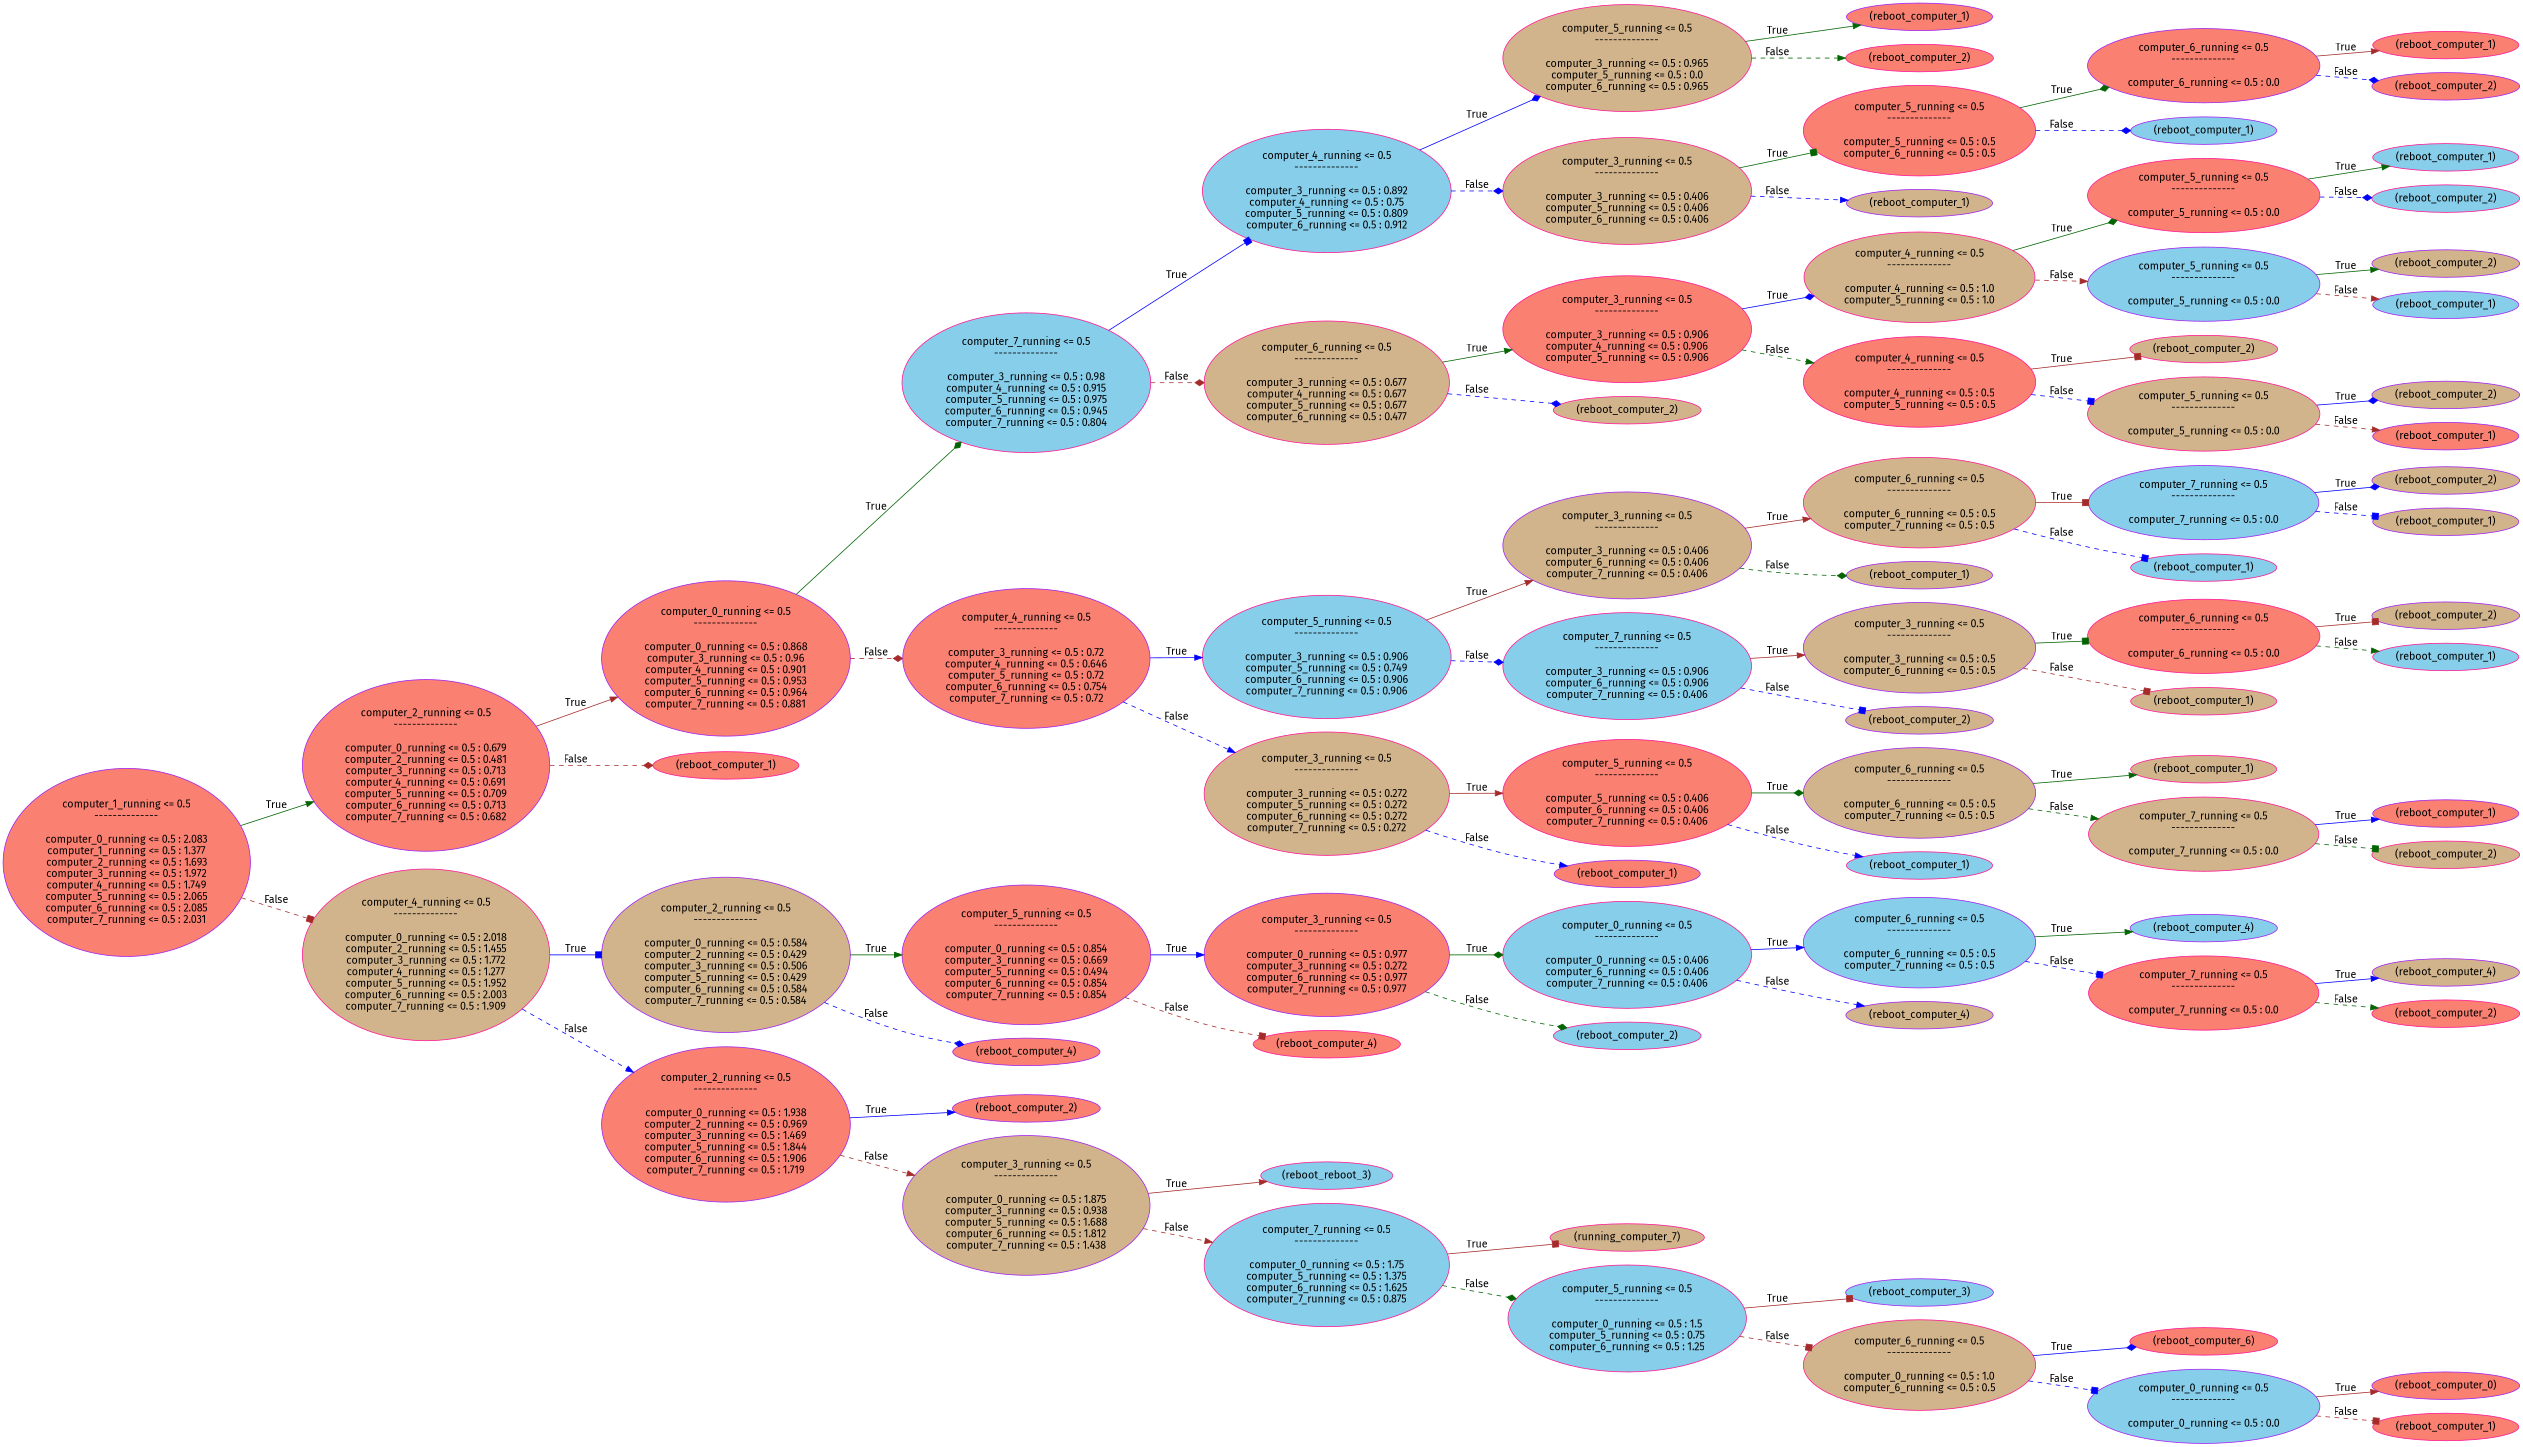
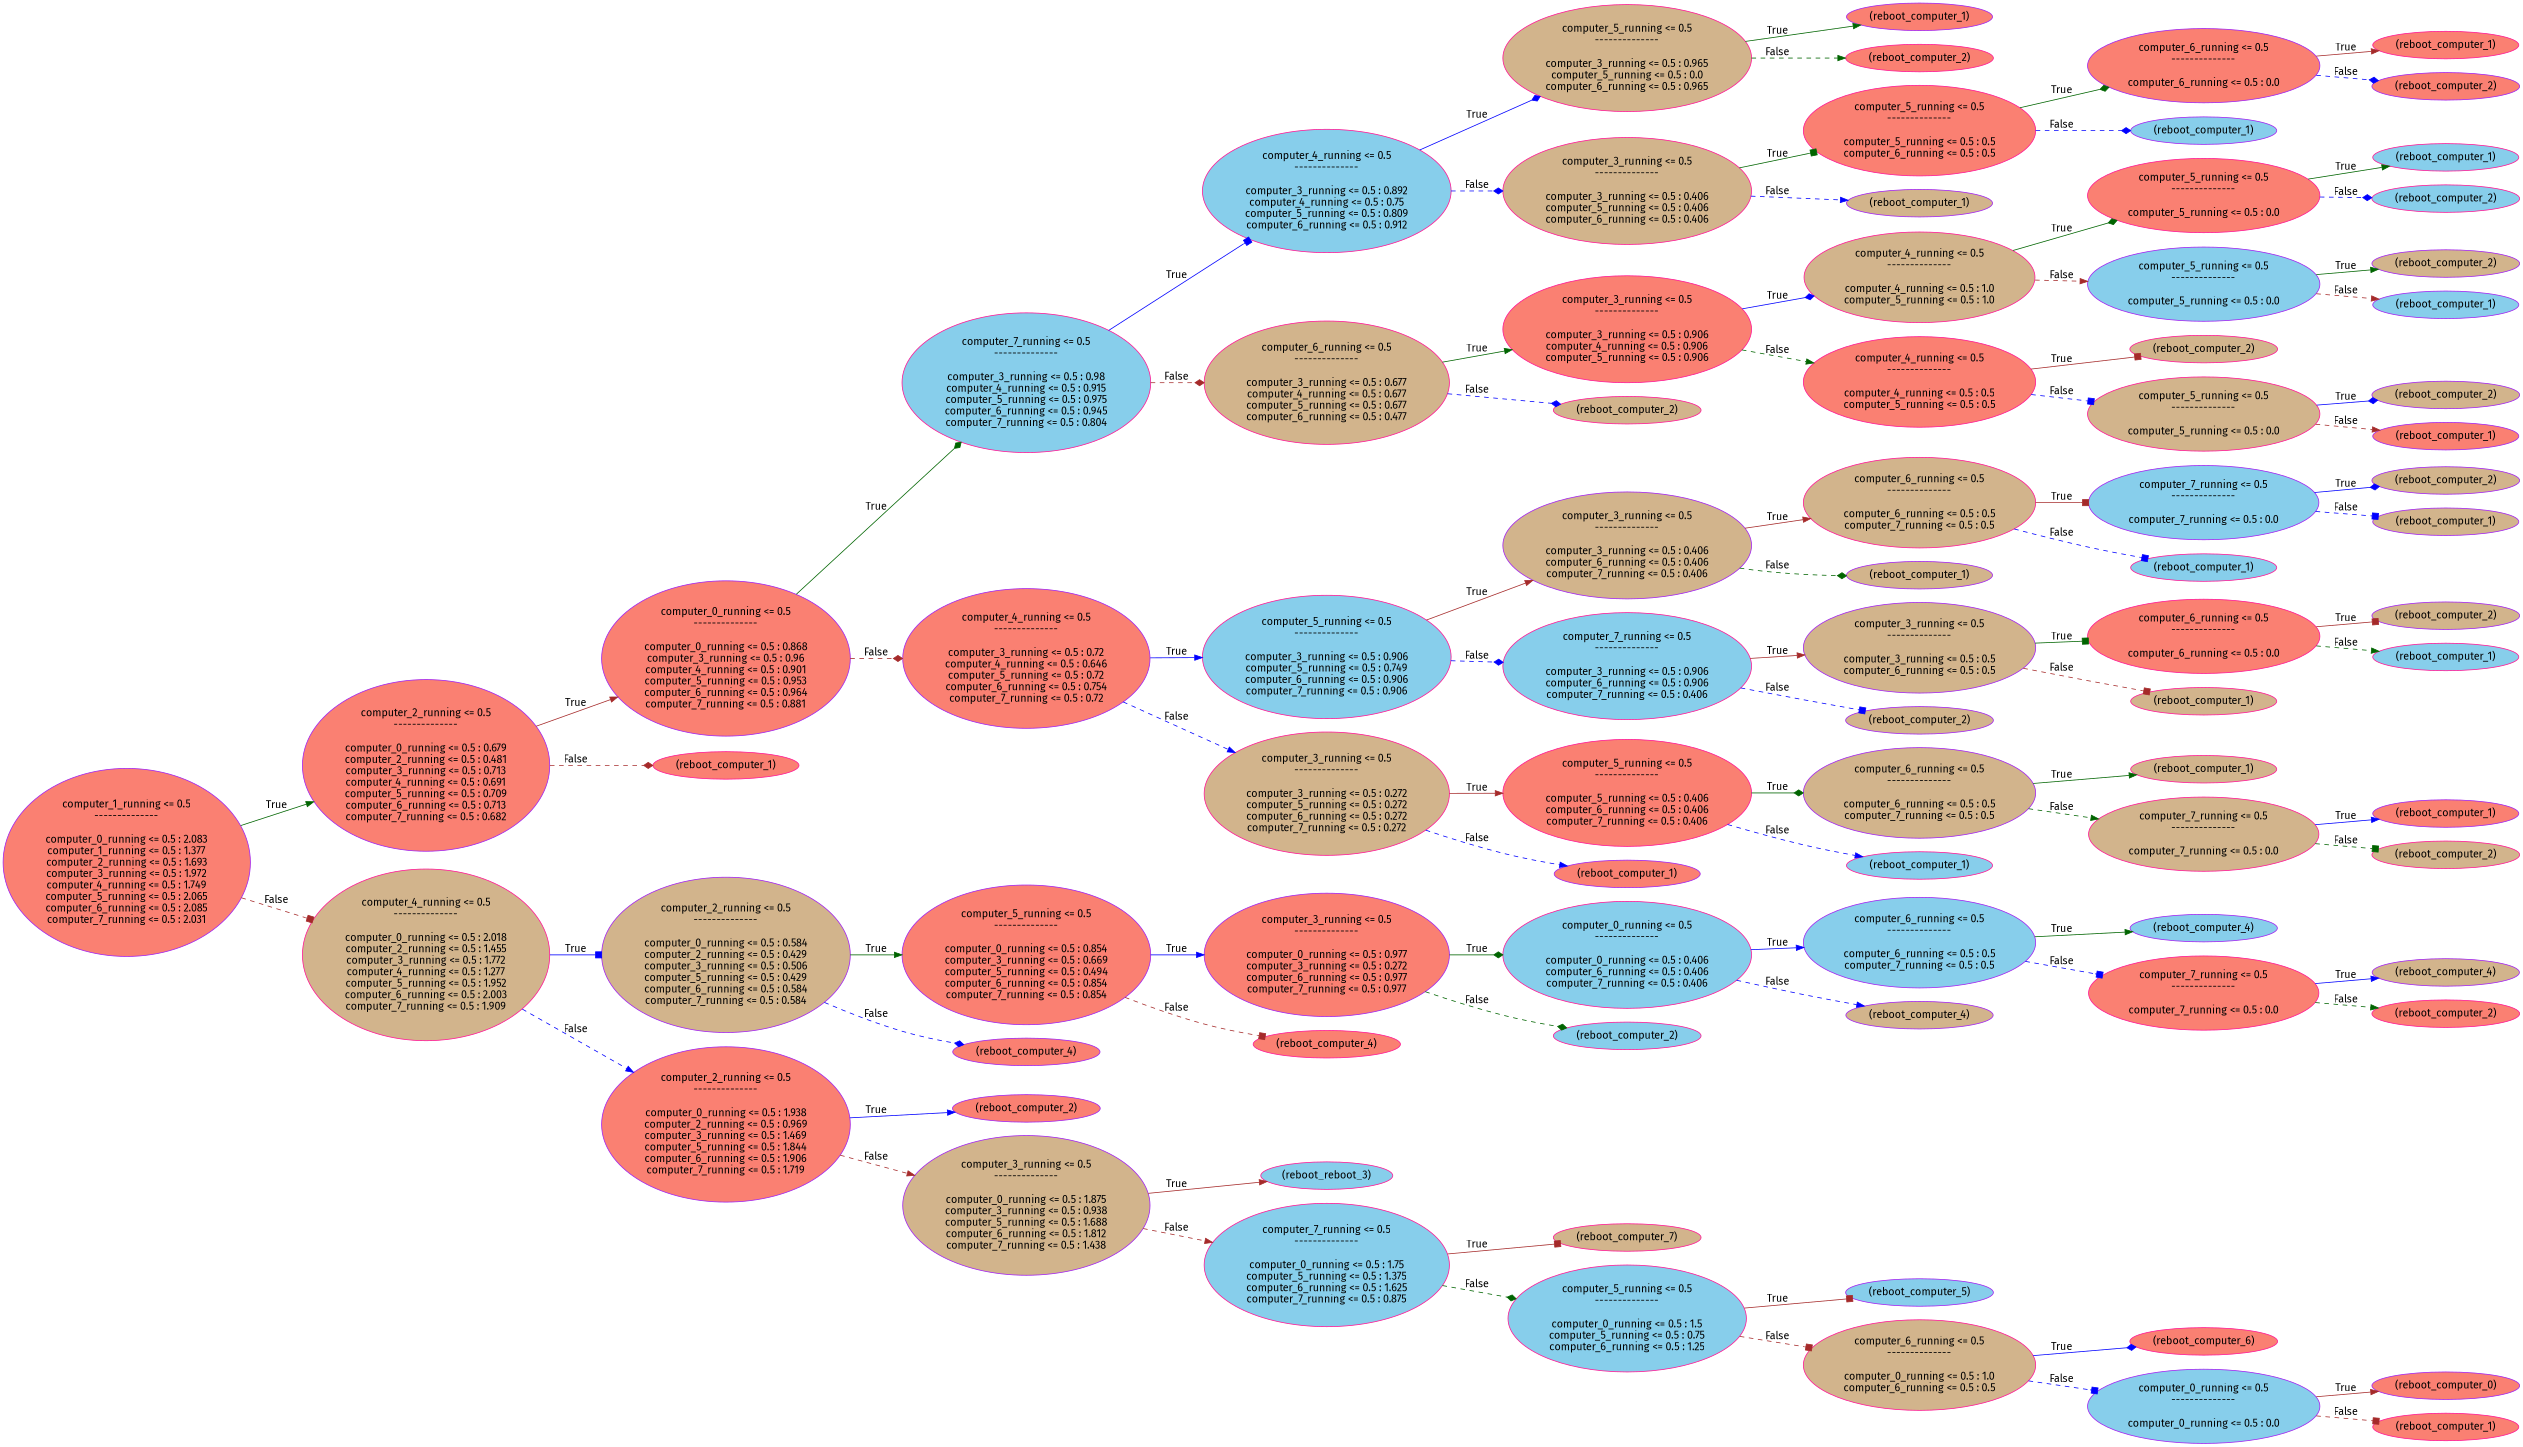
(1627, 1238) -> (1627, 1238)
(1920, 1293) -> (1920, 1293)
